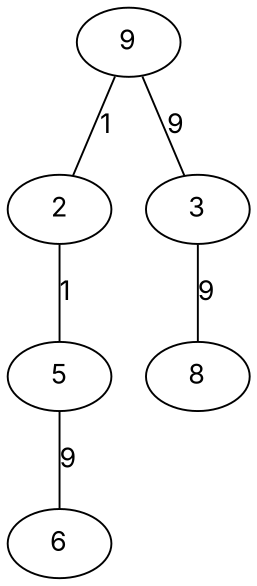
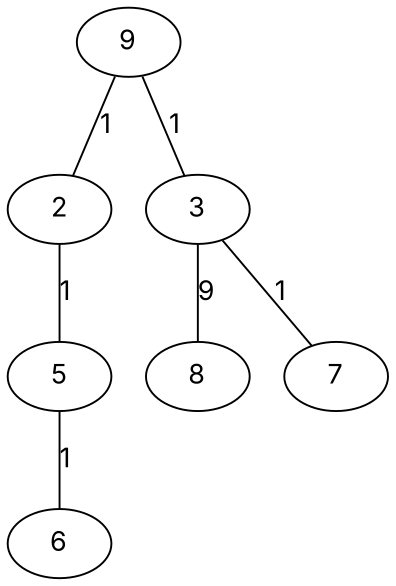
(177, 126) -> (176, 126)
none -> (336, 376)
(69, 460) -> (66, 460)
